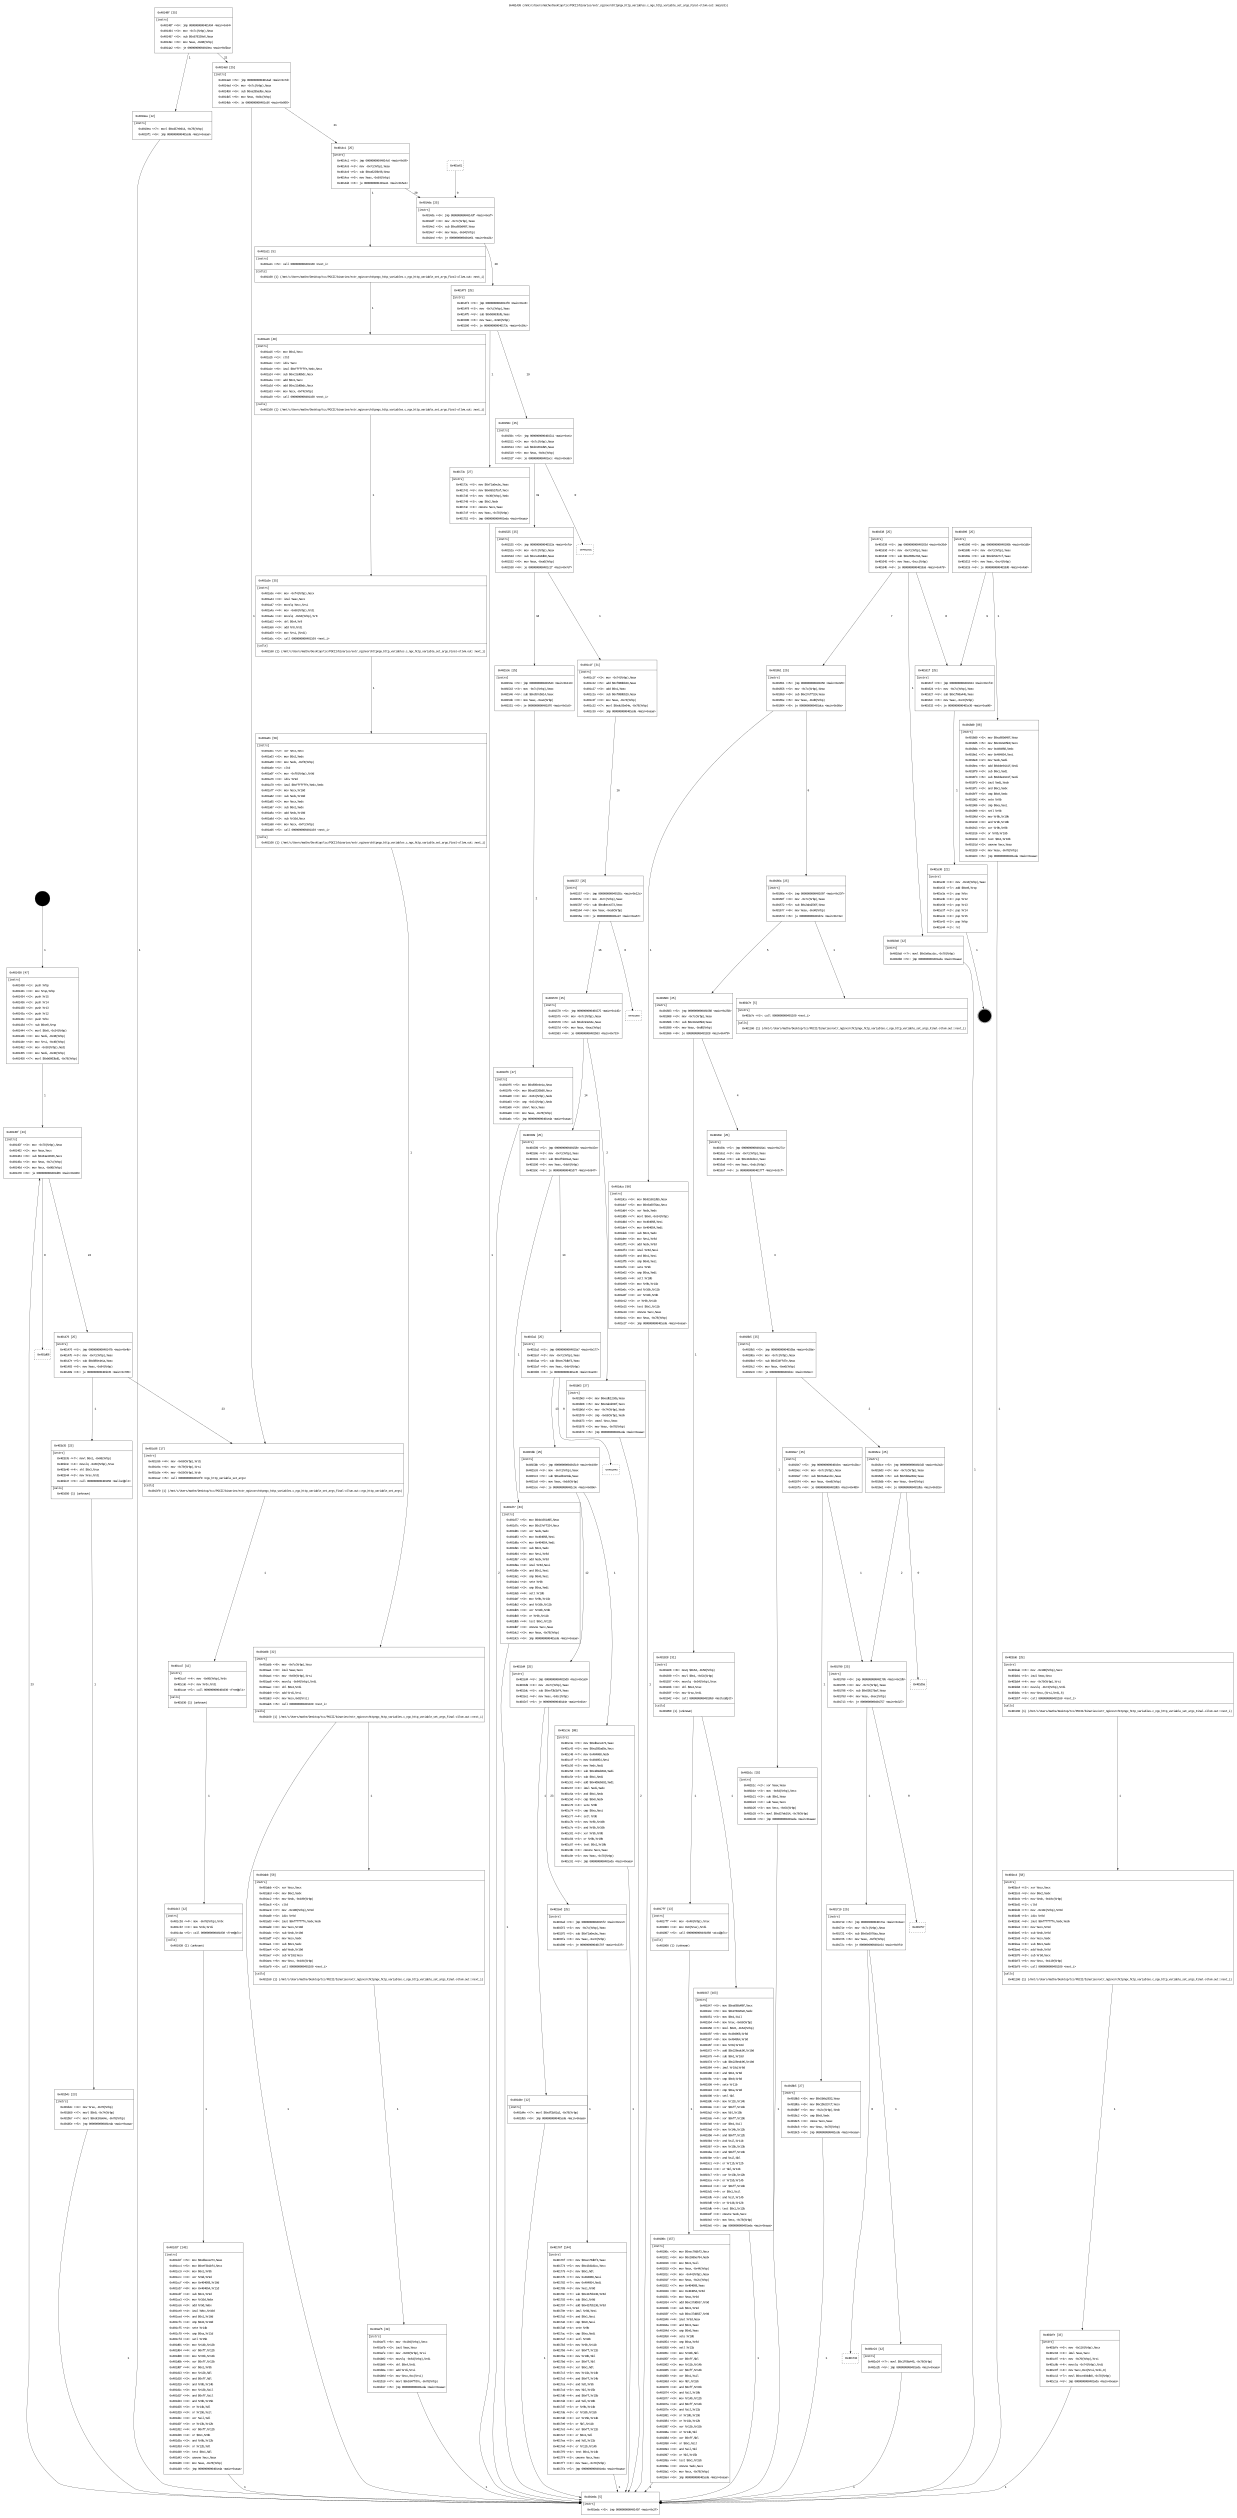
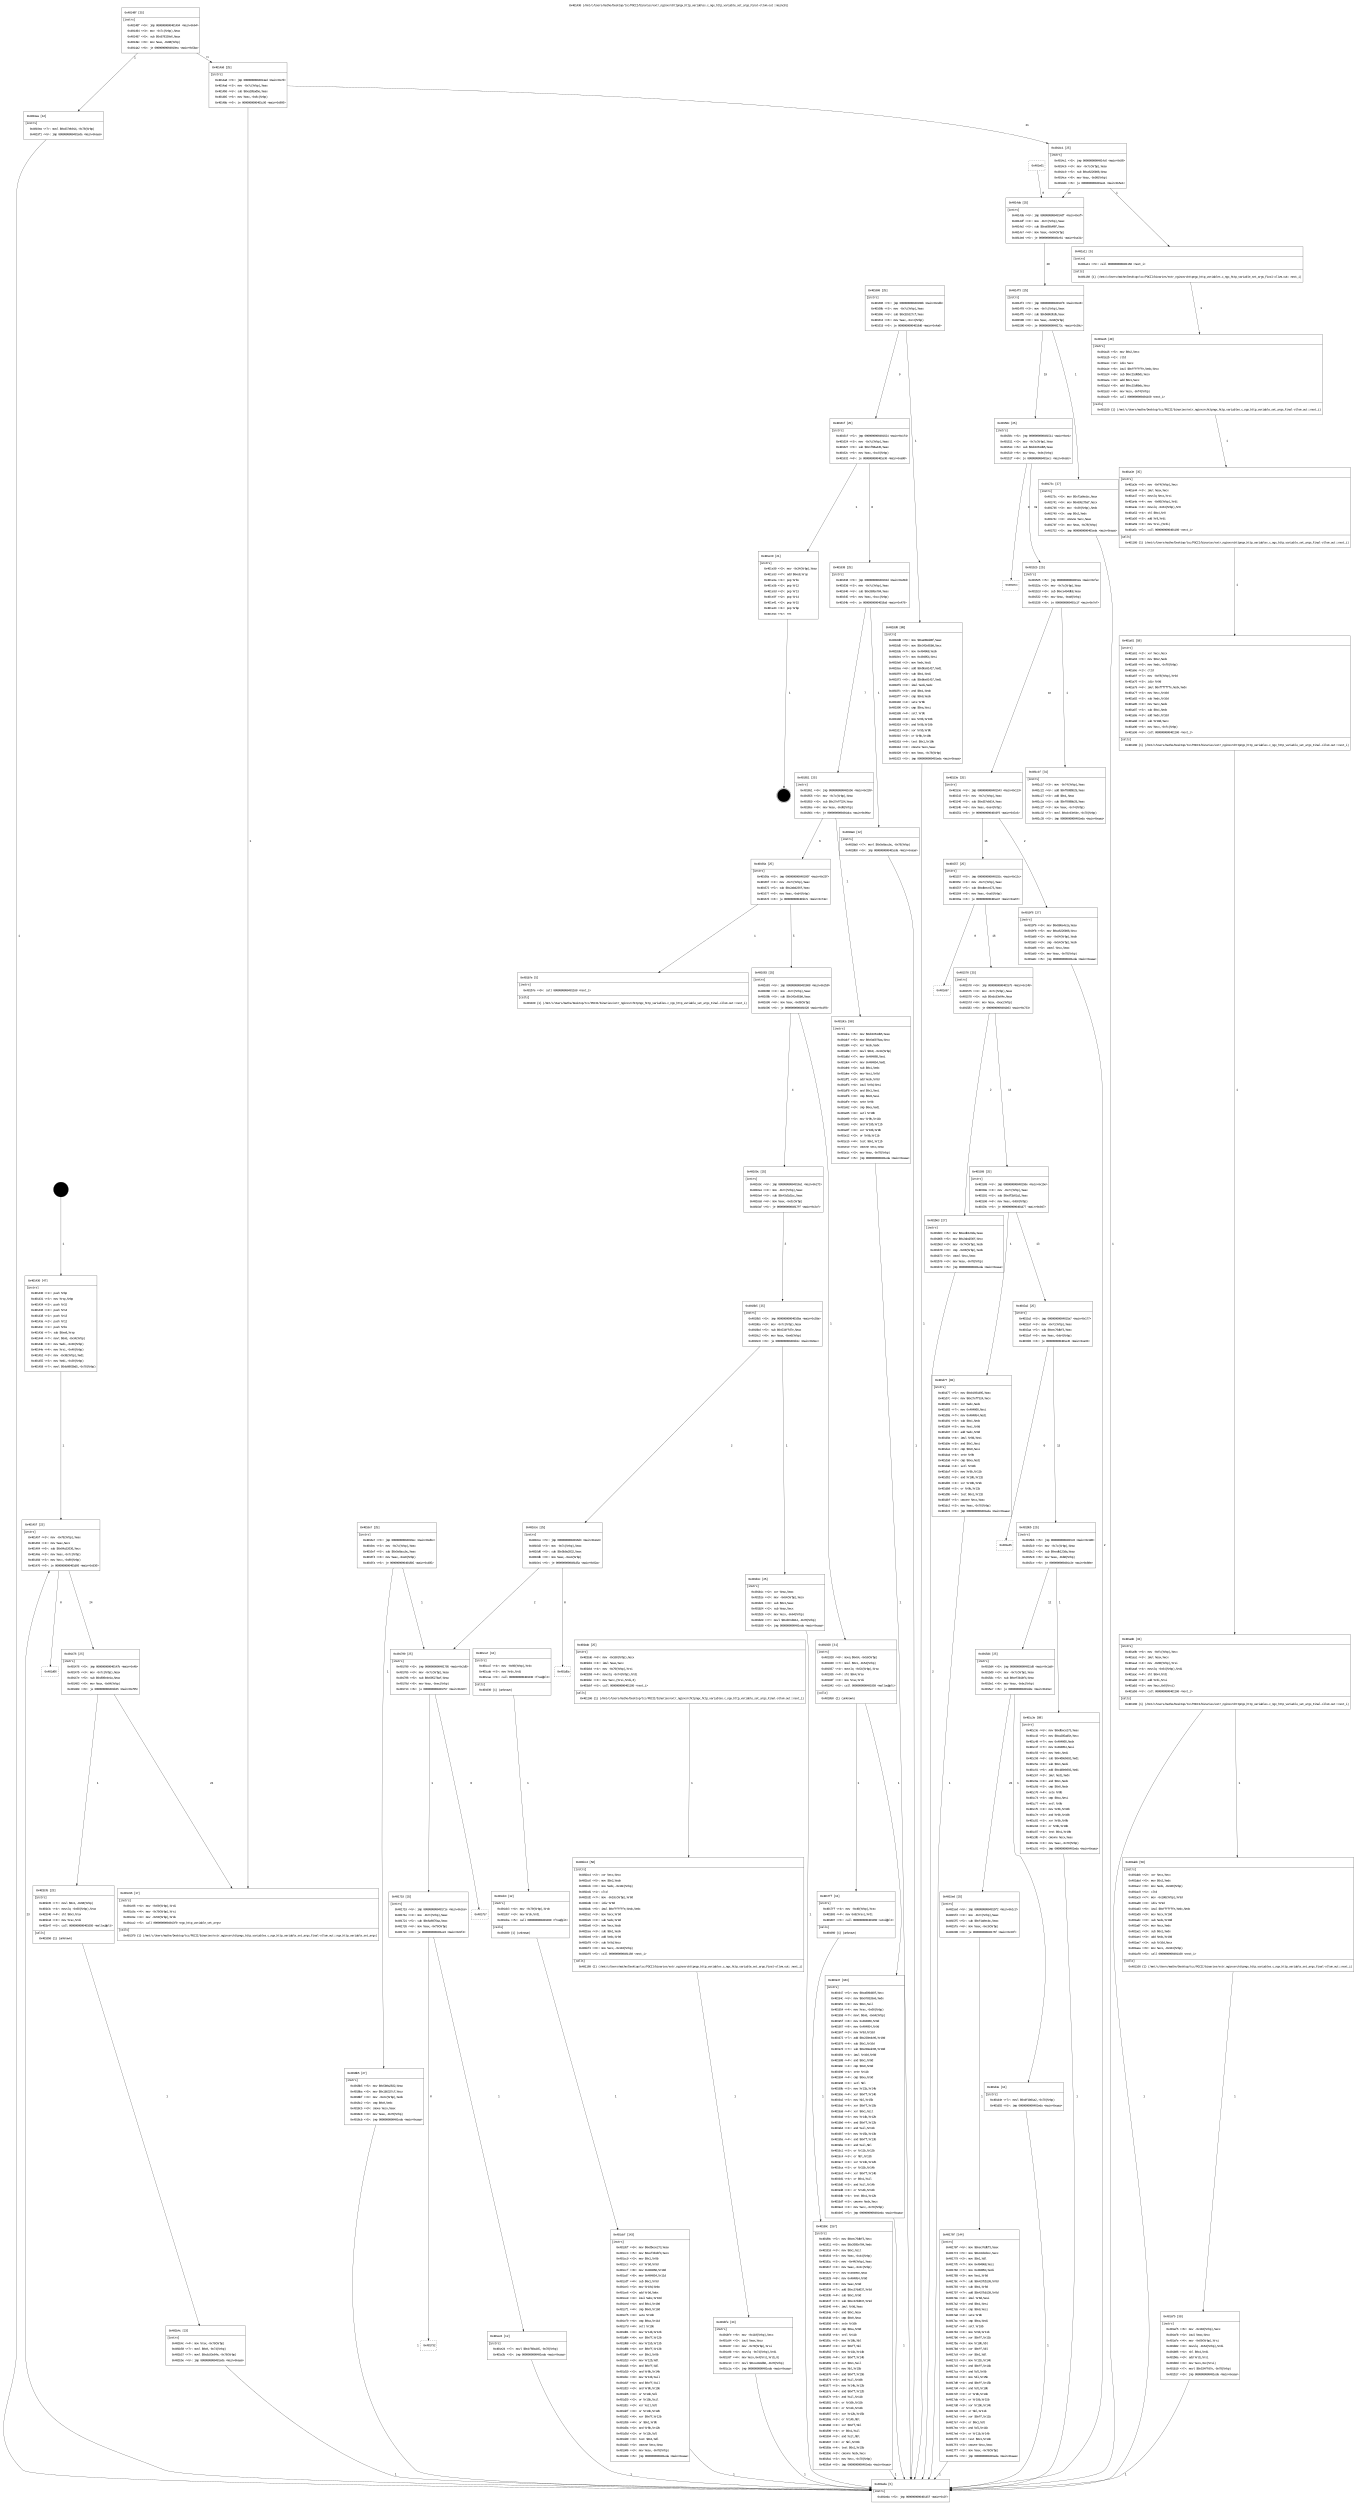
(931, 618) -> (870, 512)
(610, 795) -> (983, 838)
(240, 1578) -> none
